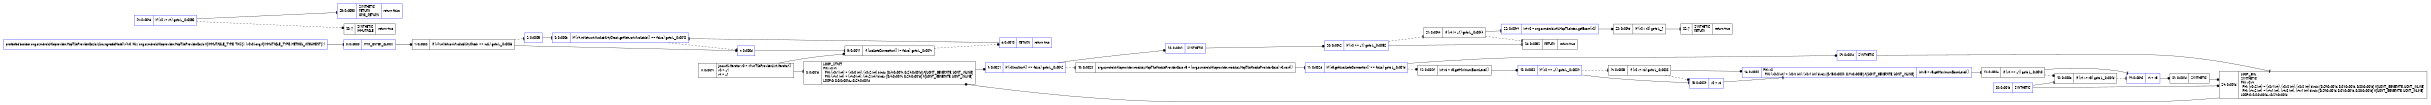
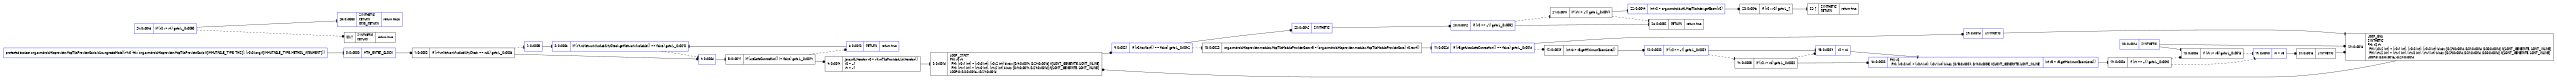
(365, 31) -> (363, 39)
(810, 58) -> (819, 62)
(2086, 68) -> (2213, 64)
